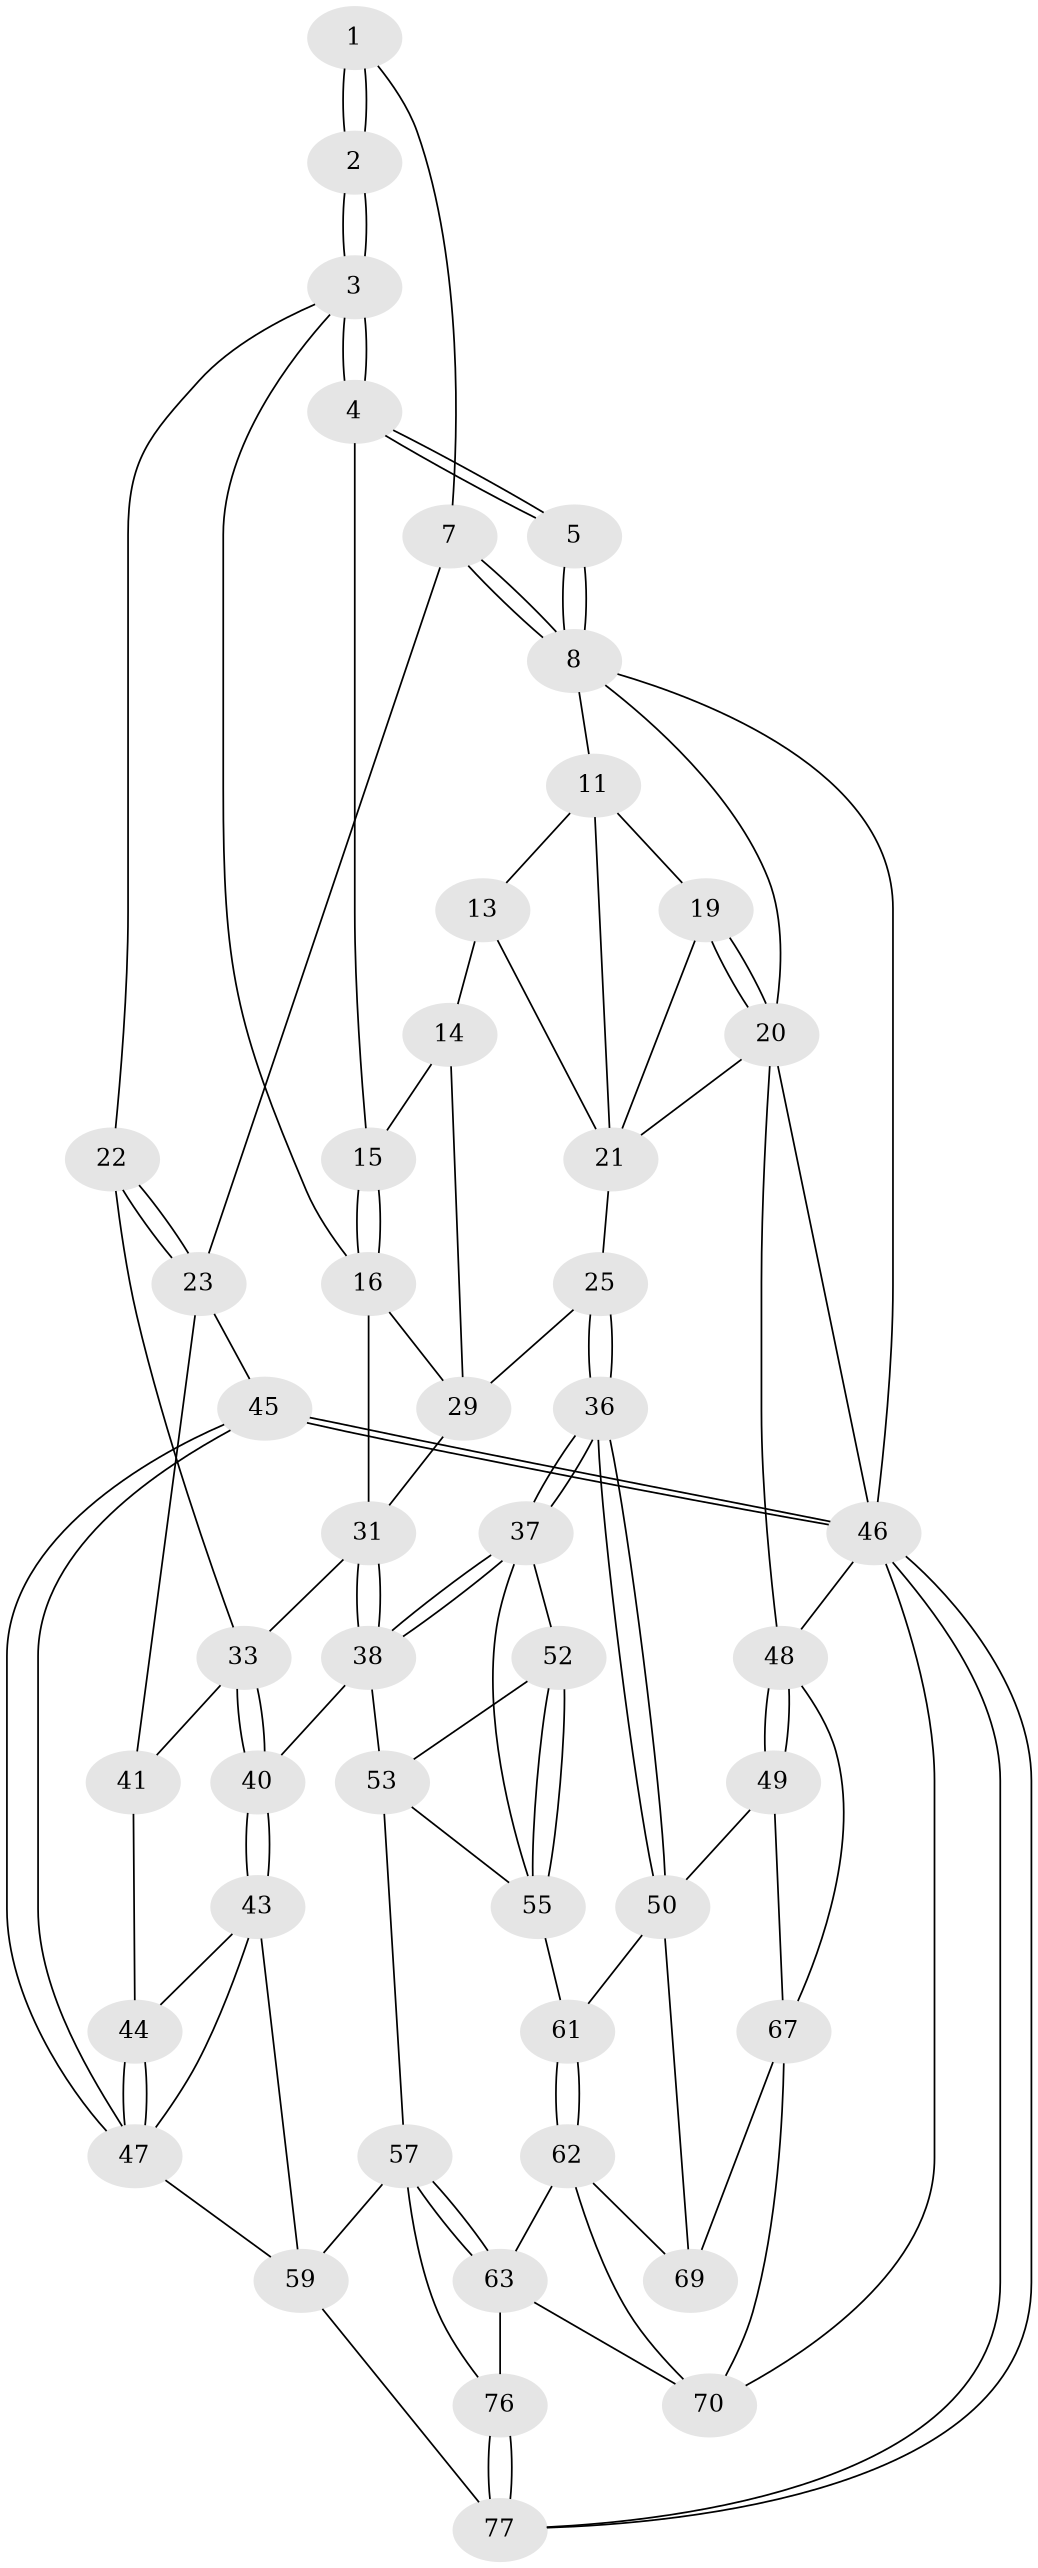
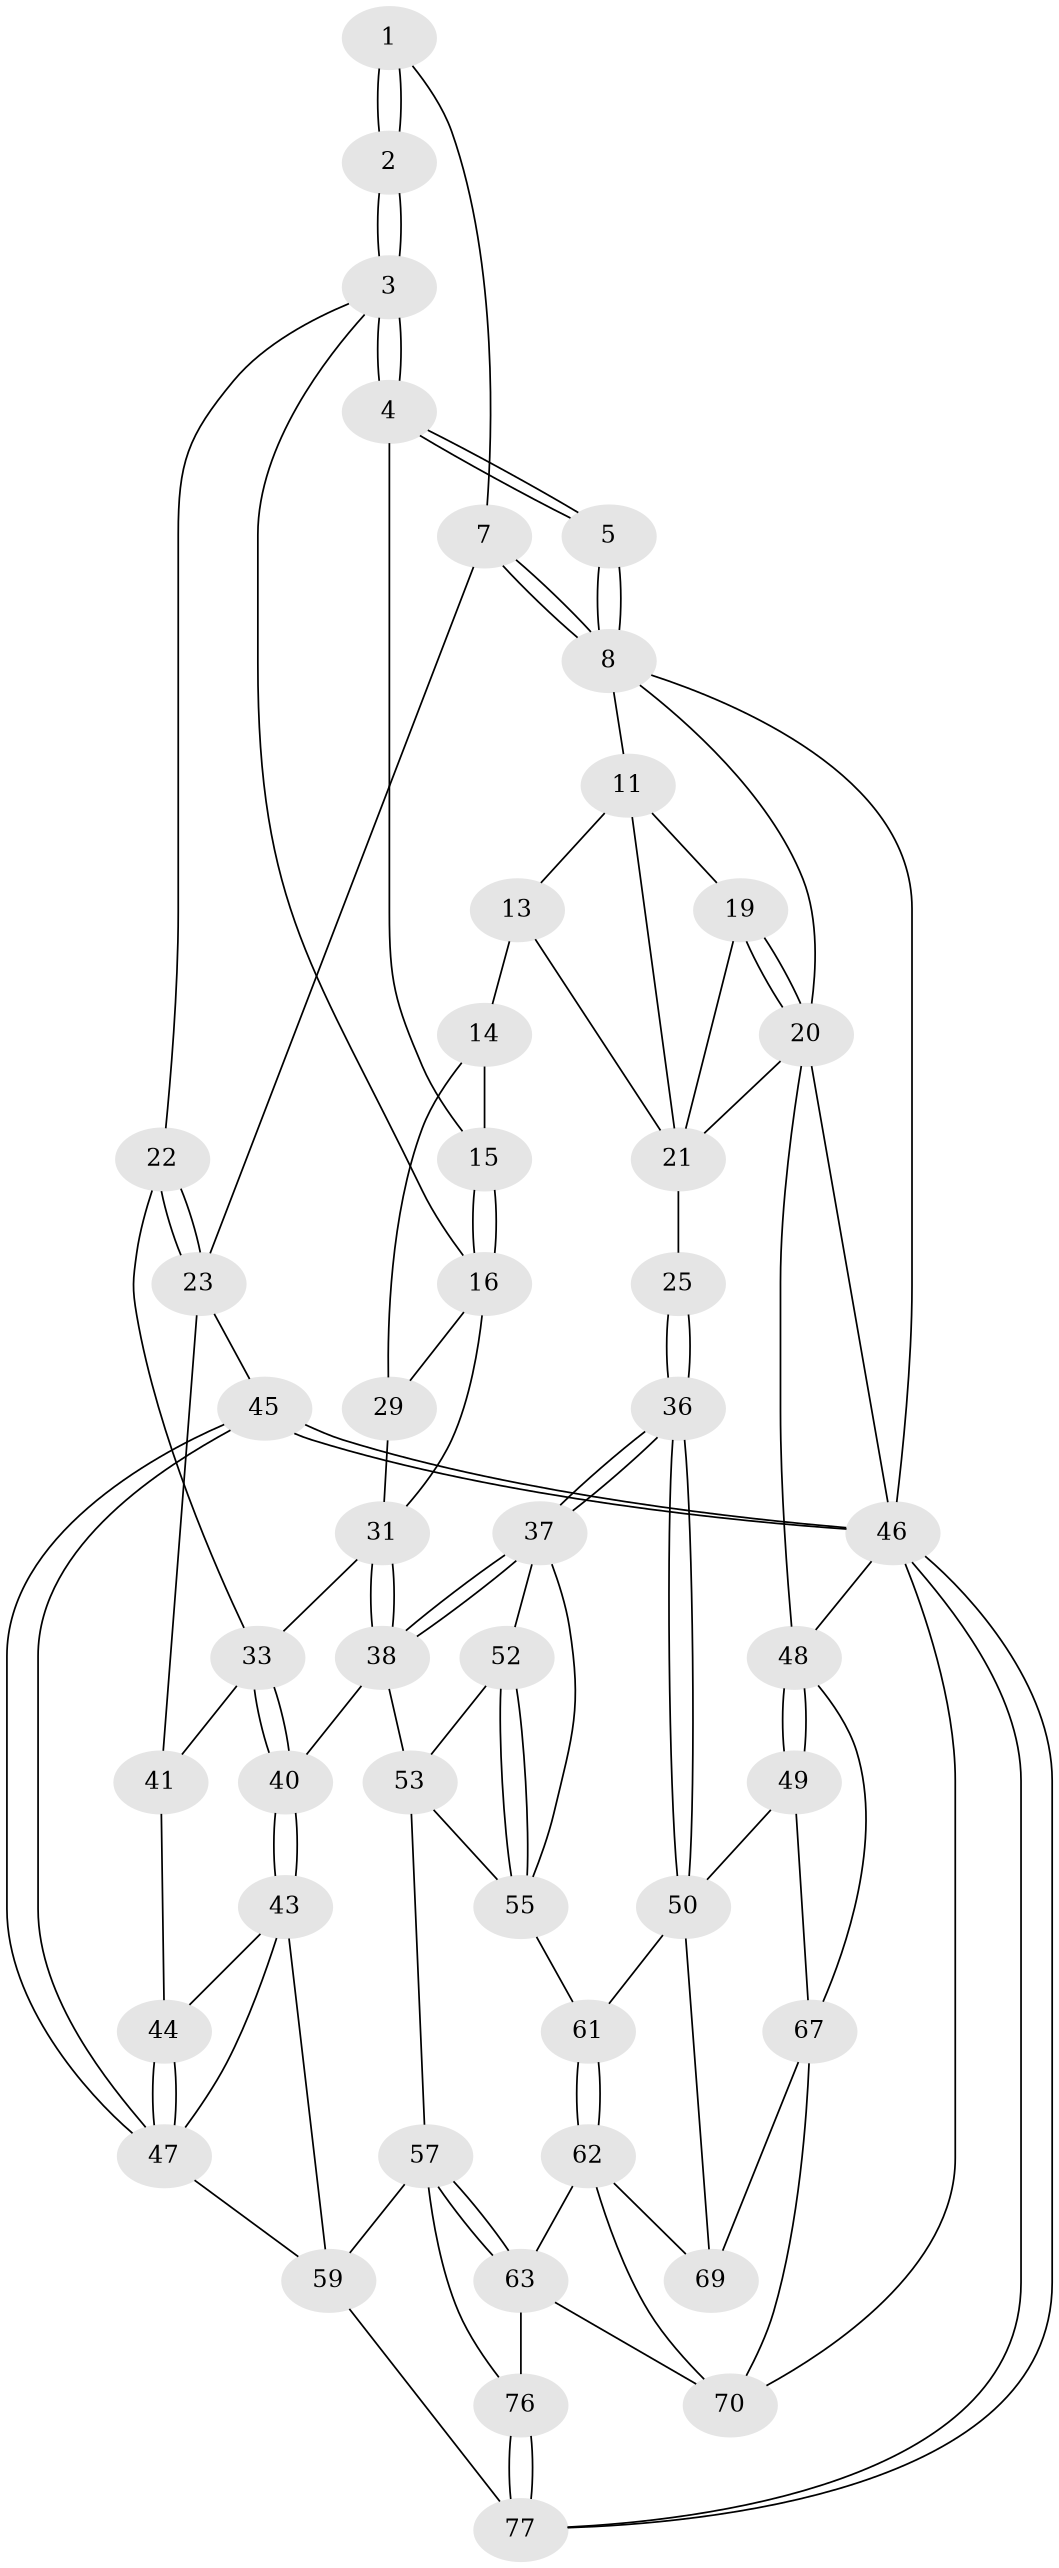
(532, 1346) -> none
